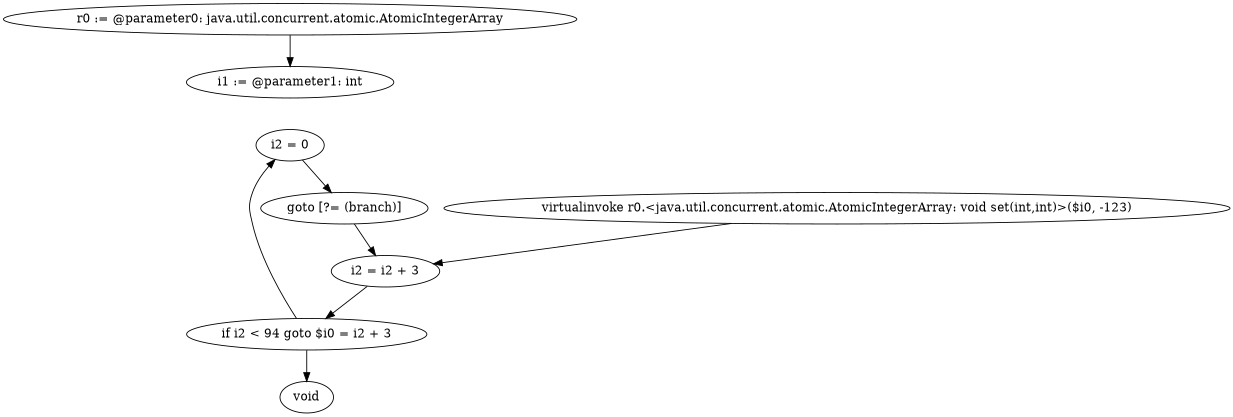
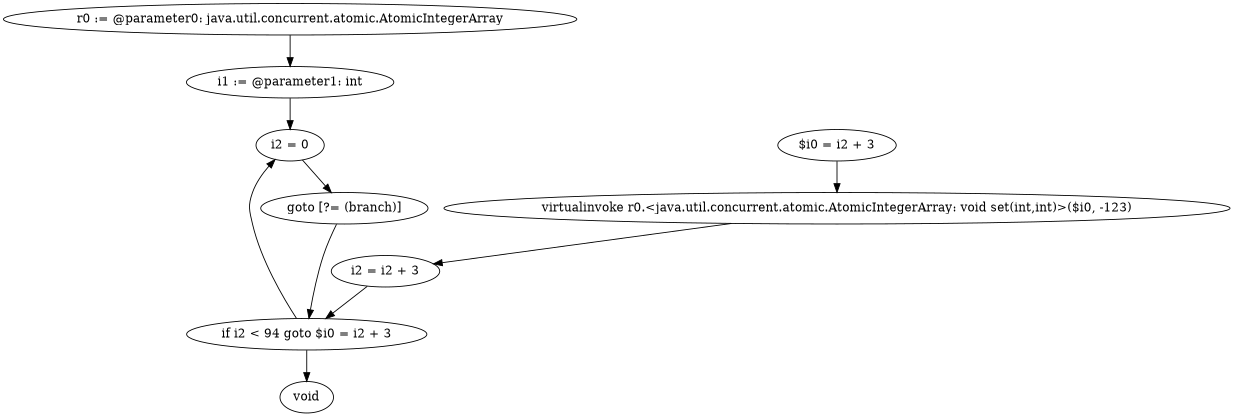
none -> (290, 109)
none -> (837, 145)
(362, 236) -> (320, 266)
